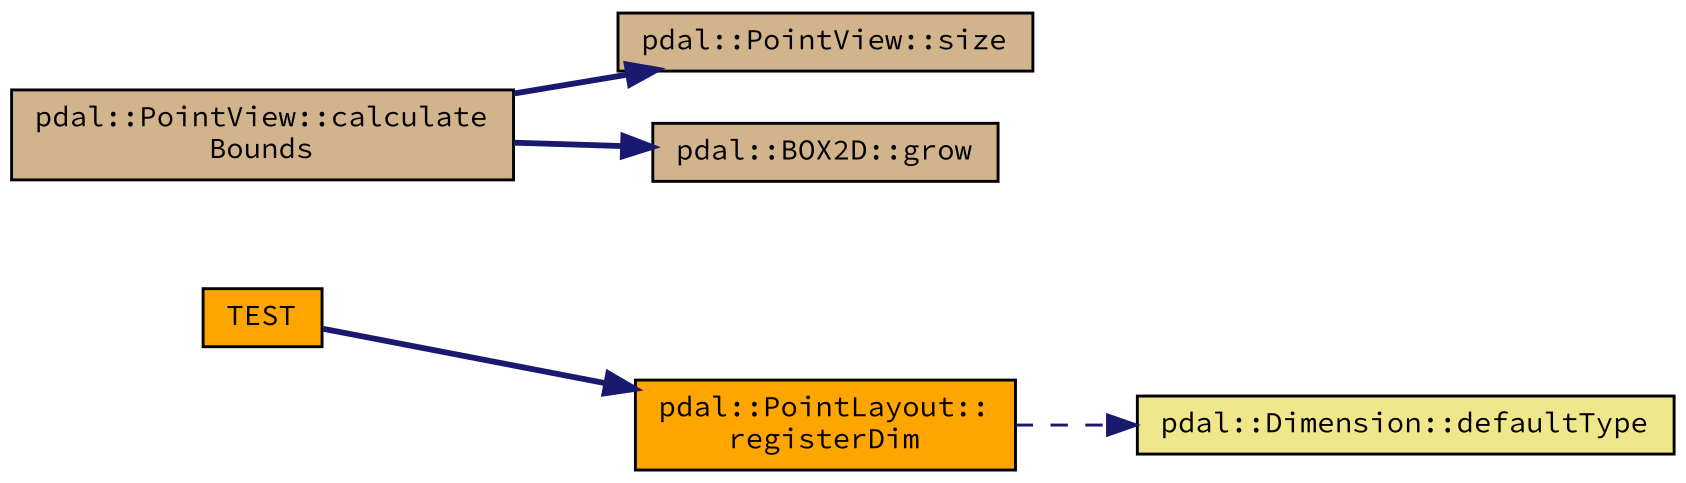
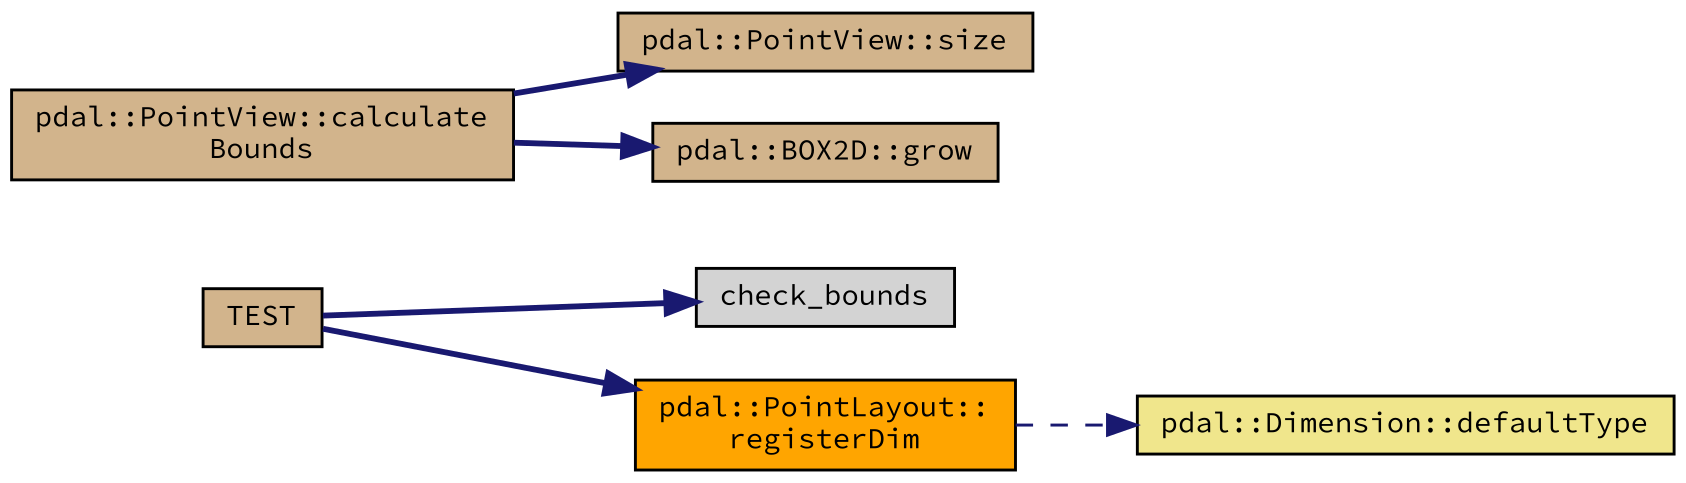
none -> (825, 297)
(263, 318) -> (263, 318)
